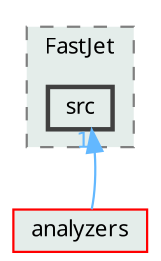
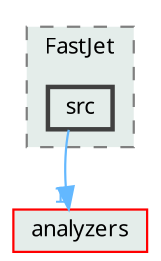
(95, 181) -> (65, 161)
